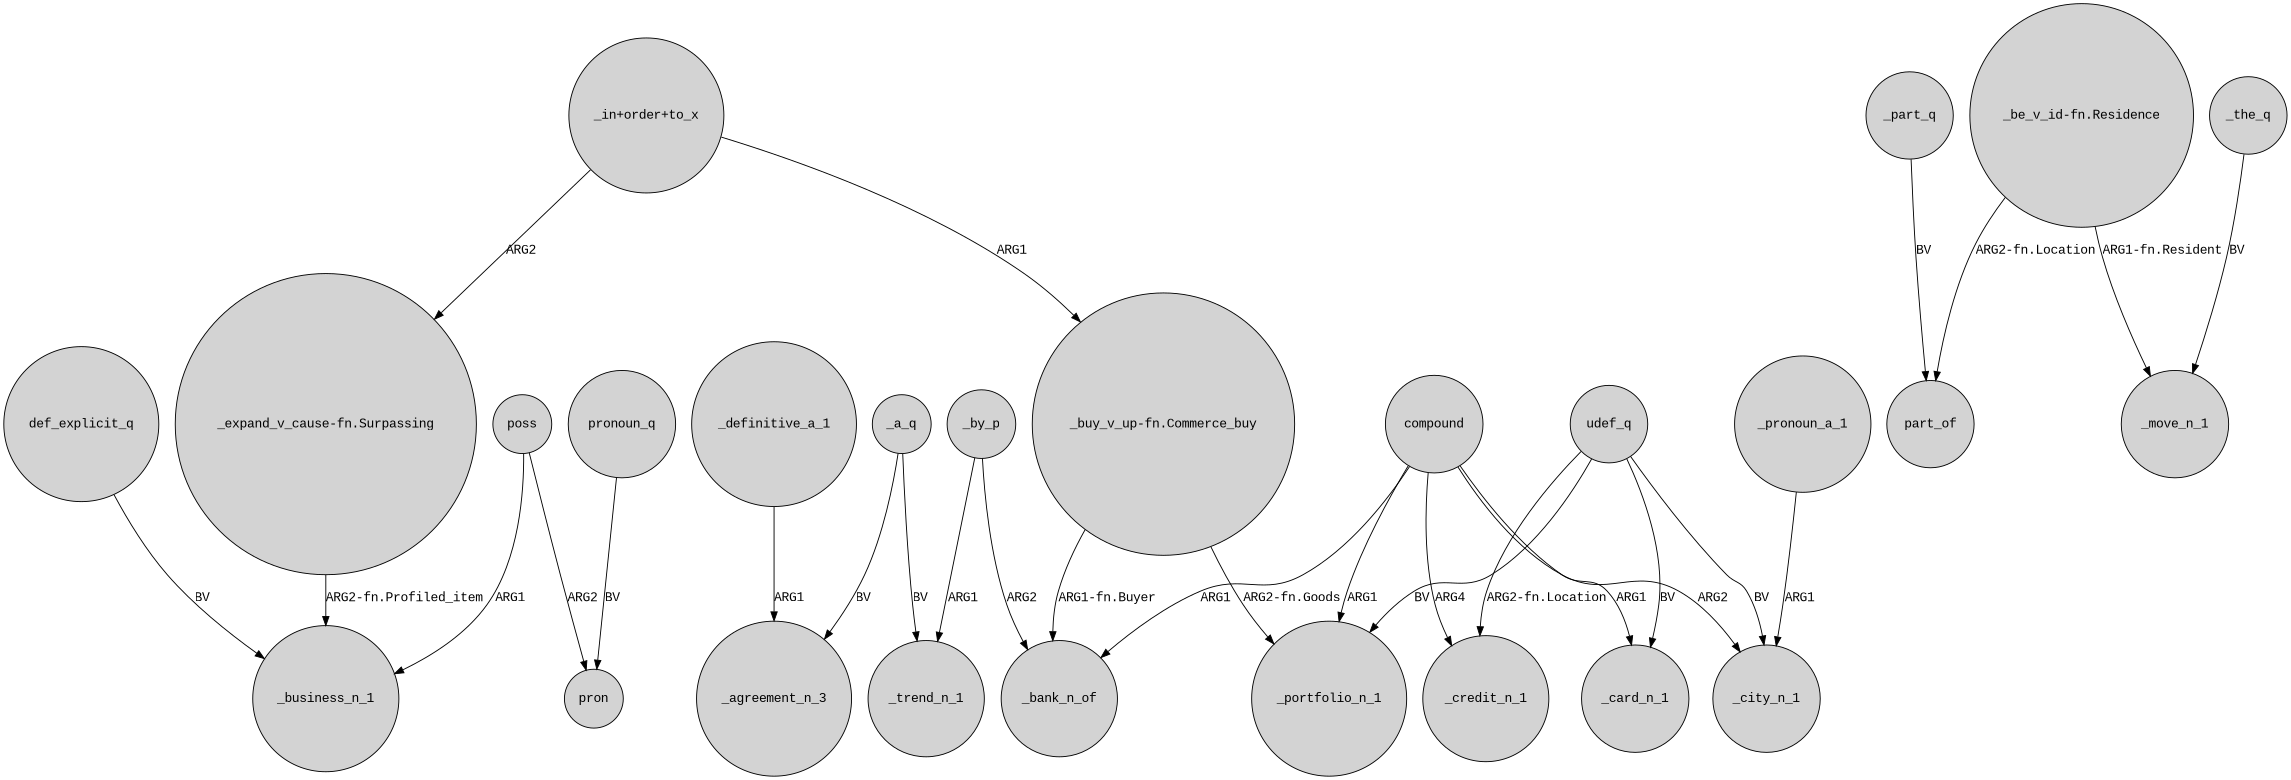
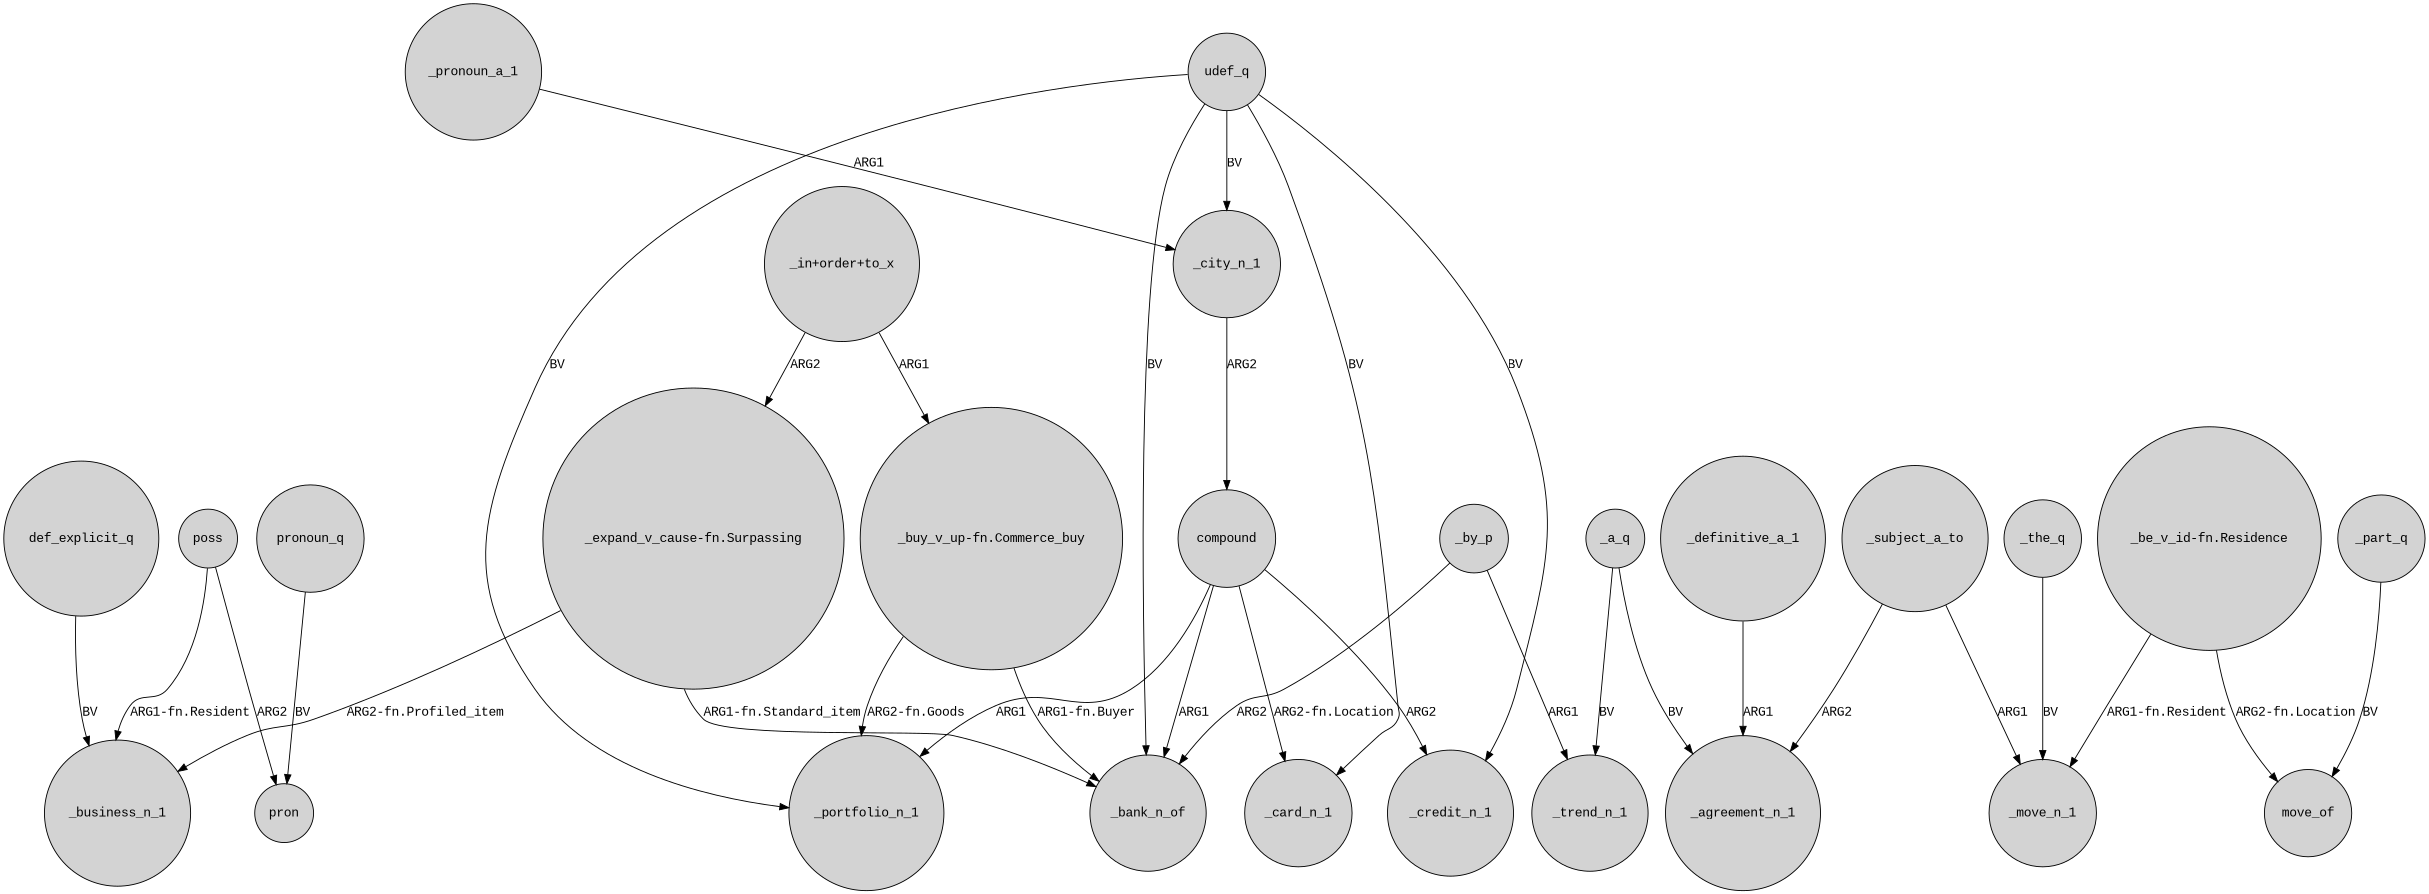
none -> (1145, 419)
(1930, 424) -> (2308, 813)
none -> (1915, 539)
(1610, 584) -> (1227, 399)
(511, 598) -> (190, 712)
(1451, 598) -> (1422, 712)
(1547, 598) -> (1515, 365)
(1632, 598) -> (1334, 712)
(774, 699) -> (1743, 813)
none -> (881, 733)
